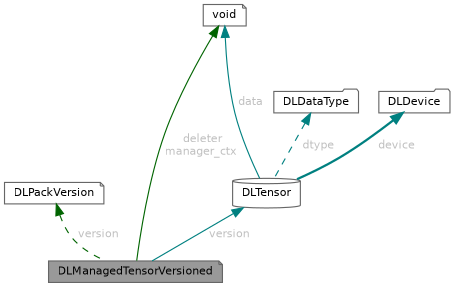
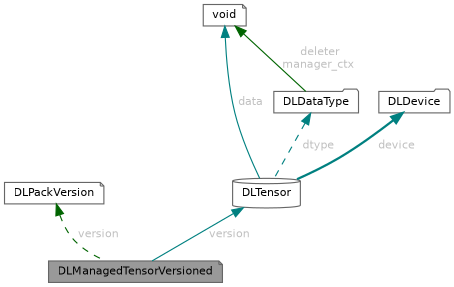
(161, 144) -> (275, 63)
